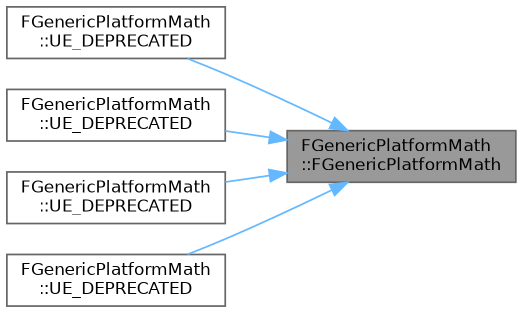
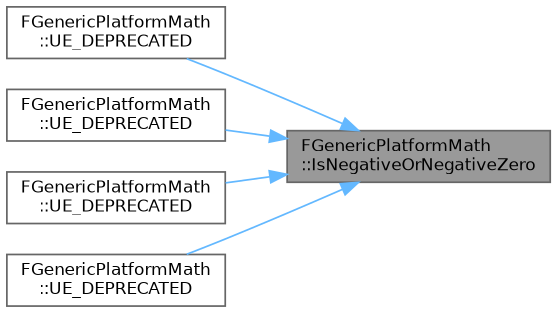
(401, 156) -> (419, 156)
